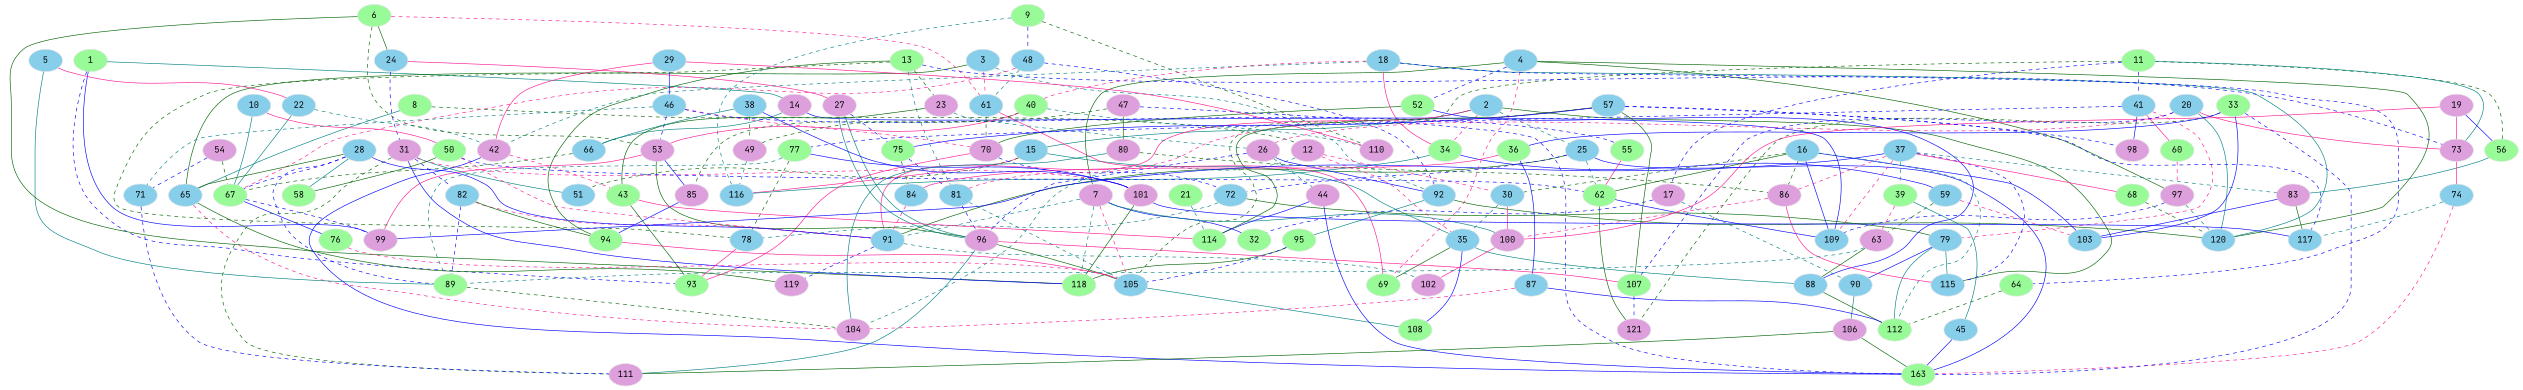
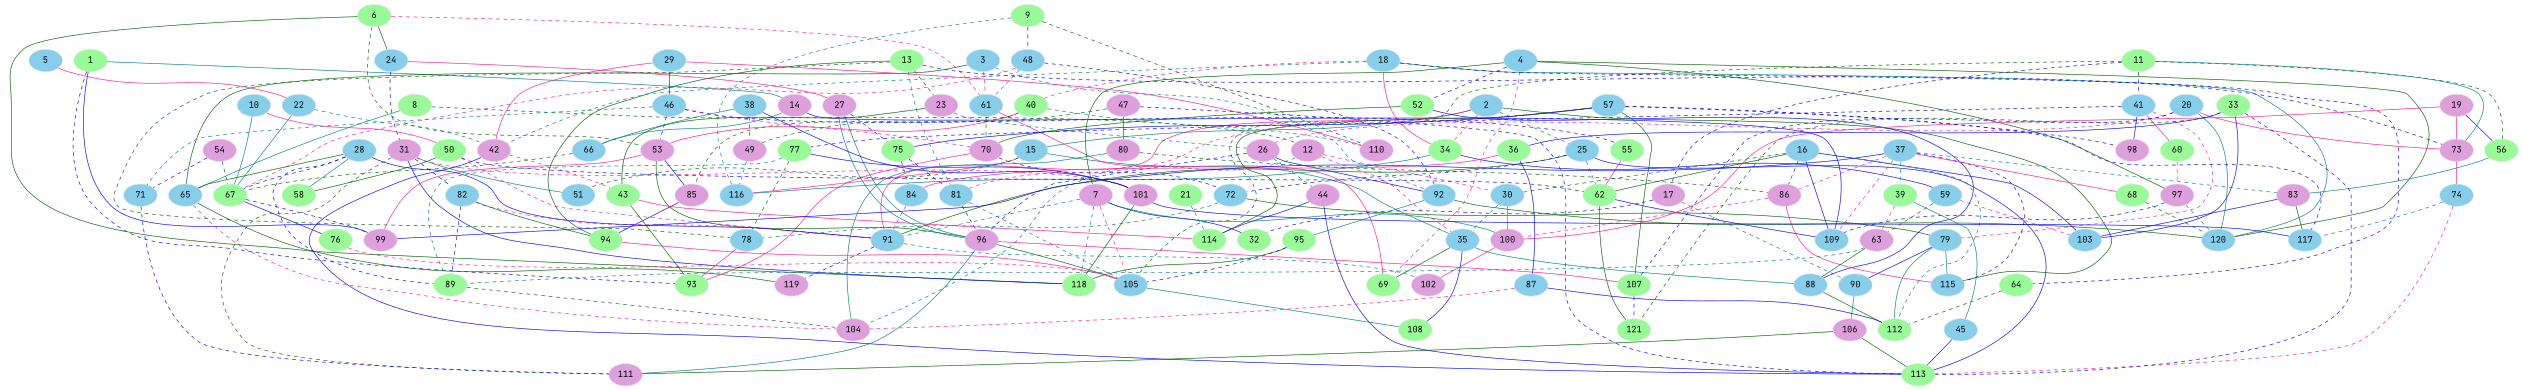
(157, 266) -> none
(1634, 330) -> (1634, 330)
(1918, 375) -> (1918, 375)
